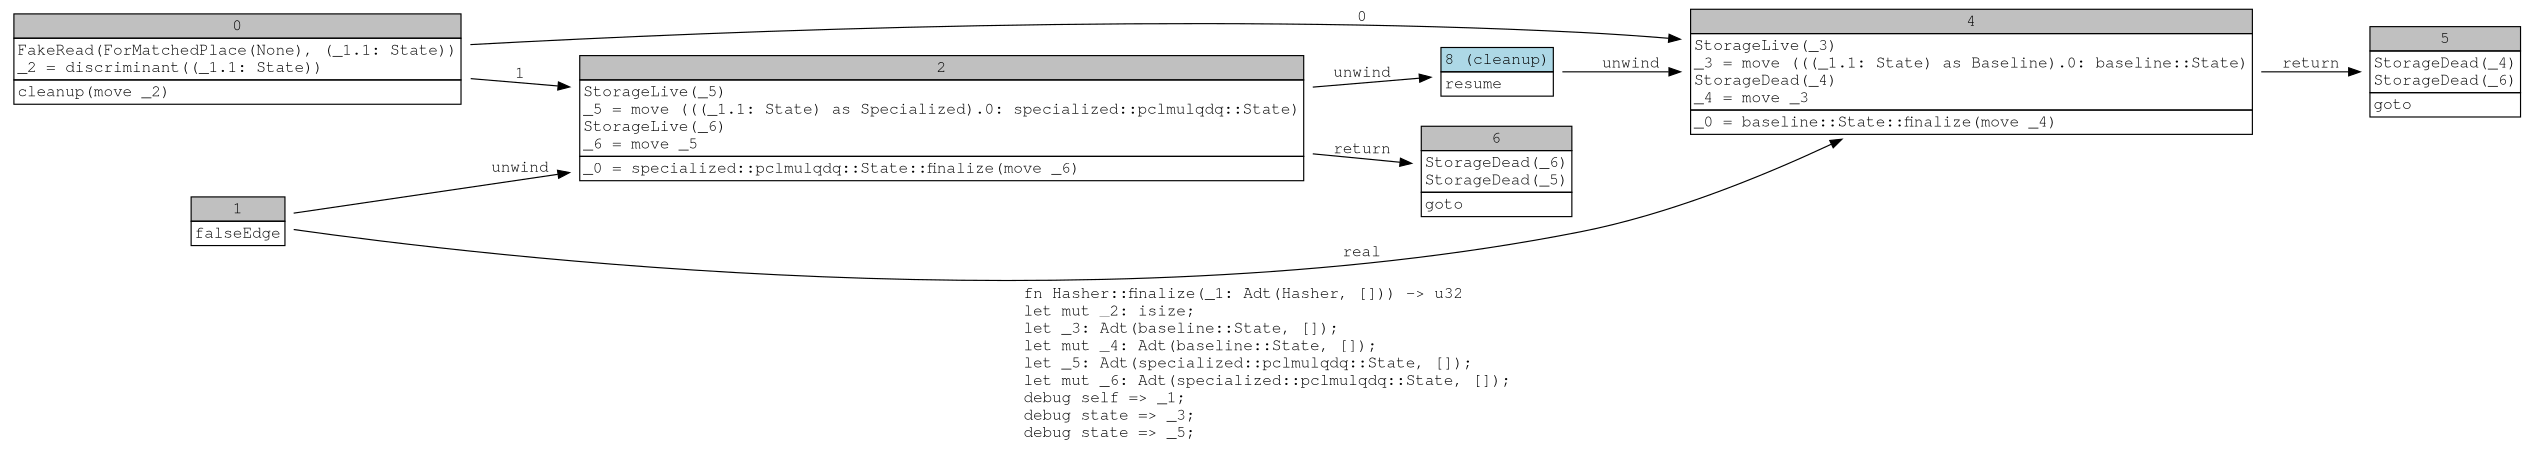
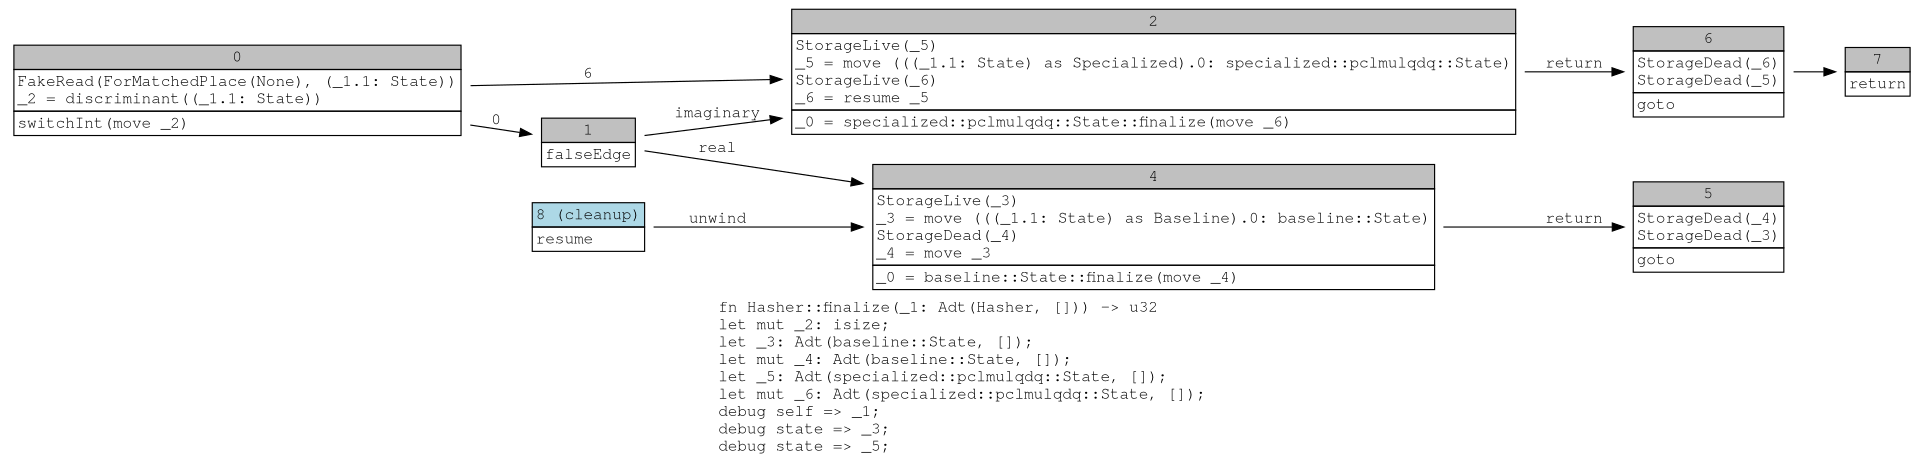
(1069, 25) -> (495, 129)
none -> (1878, 72)
(520, 74) -> (588, 74)
(2445, 80) -> (1709, 235)
(1366, 83) -> none
(94, 92) -> (104, 123)
(641, 144) -> (862, 97)
(520, 167) -> (718, 113)
